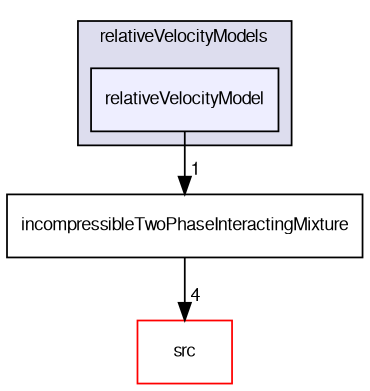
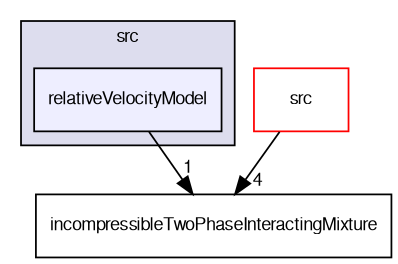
(185, 38) -> (128, 38)
(185, 280) -> (263, 156)
